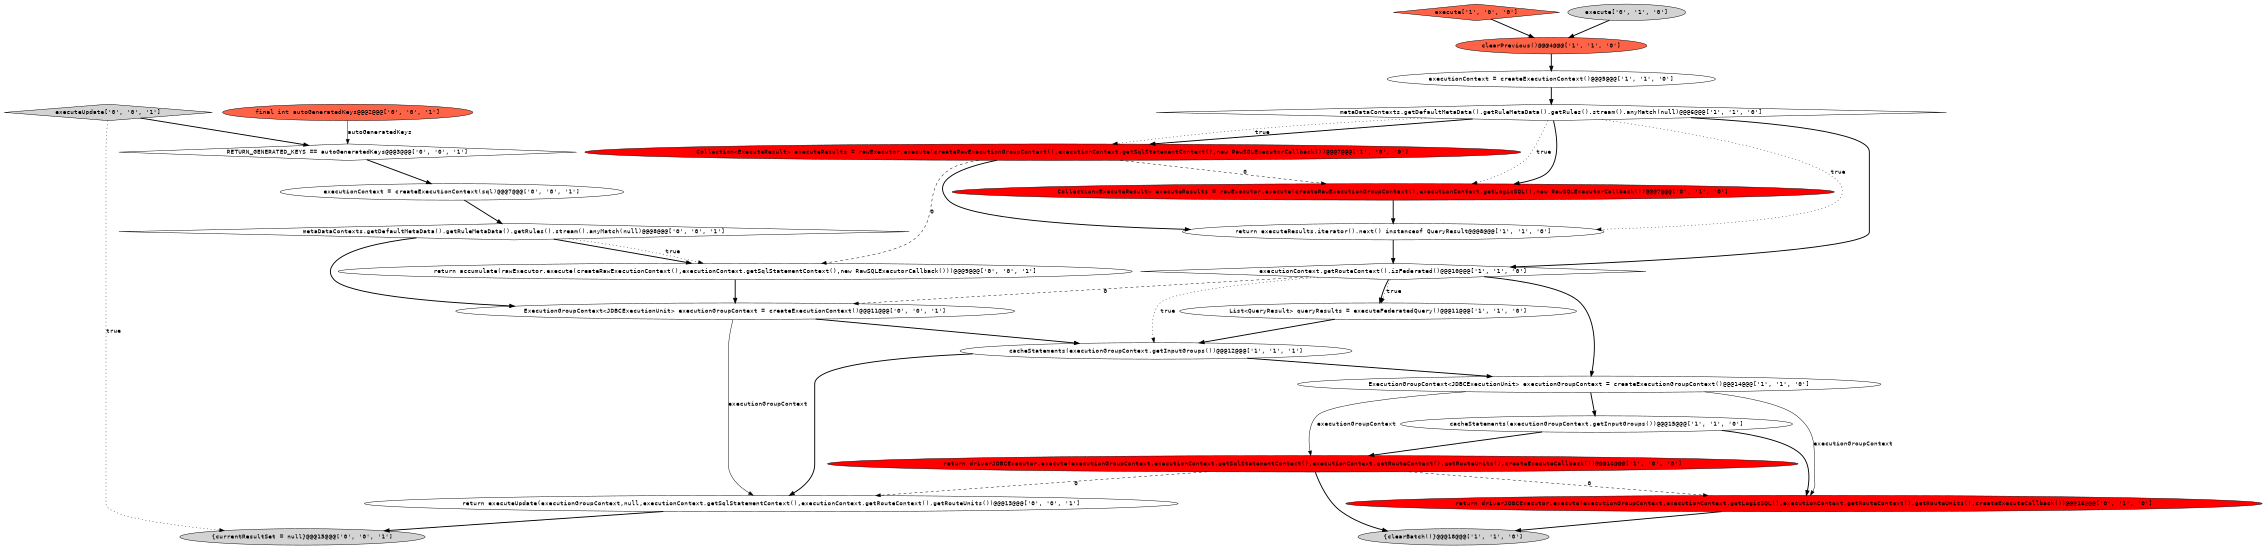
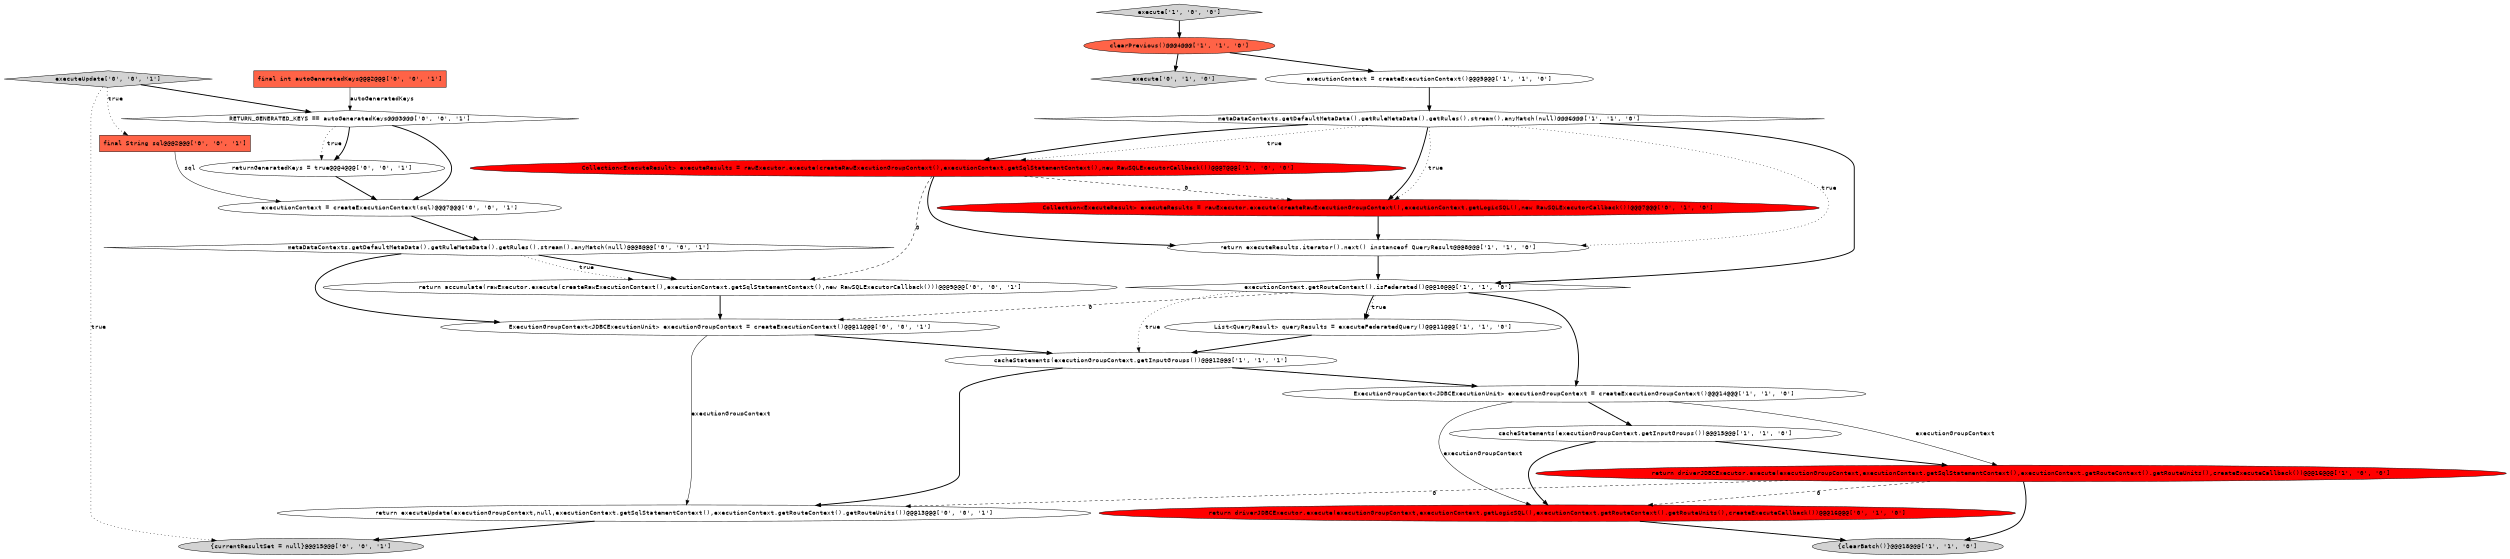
(1476, 12) -> (1179, 12)
(1627, 12) -> (1174, 79)
(1591, 28) -> (1177, 60)
(348, 112) -> (350, 79)
none -> (175, 143)
none -> (322, 168)
